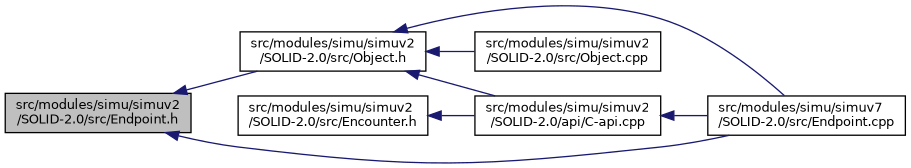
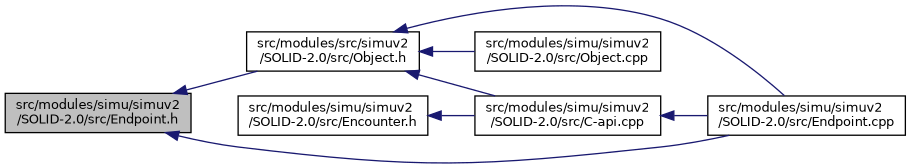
(333, 51) -> (333, 51)
(568, 116) -> (568, 116)
(807, 116) -> (807, 116)
